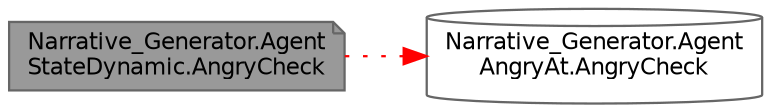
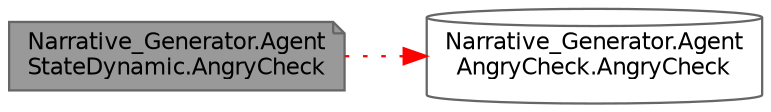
(594, 56) -> (594, 56)
